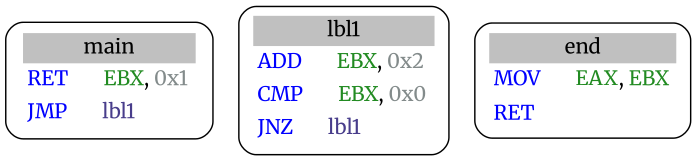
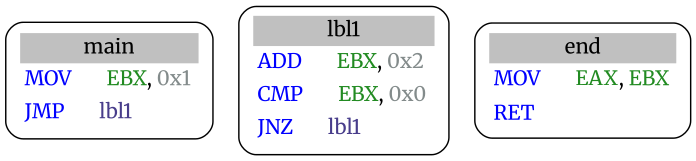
(65, 79) -> (65, 79)
